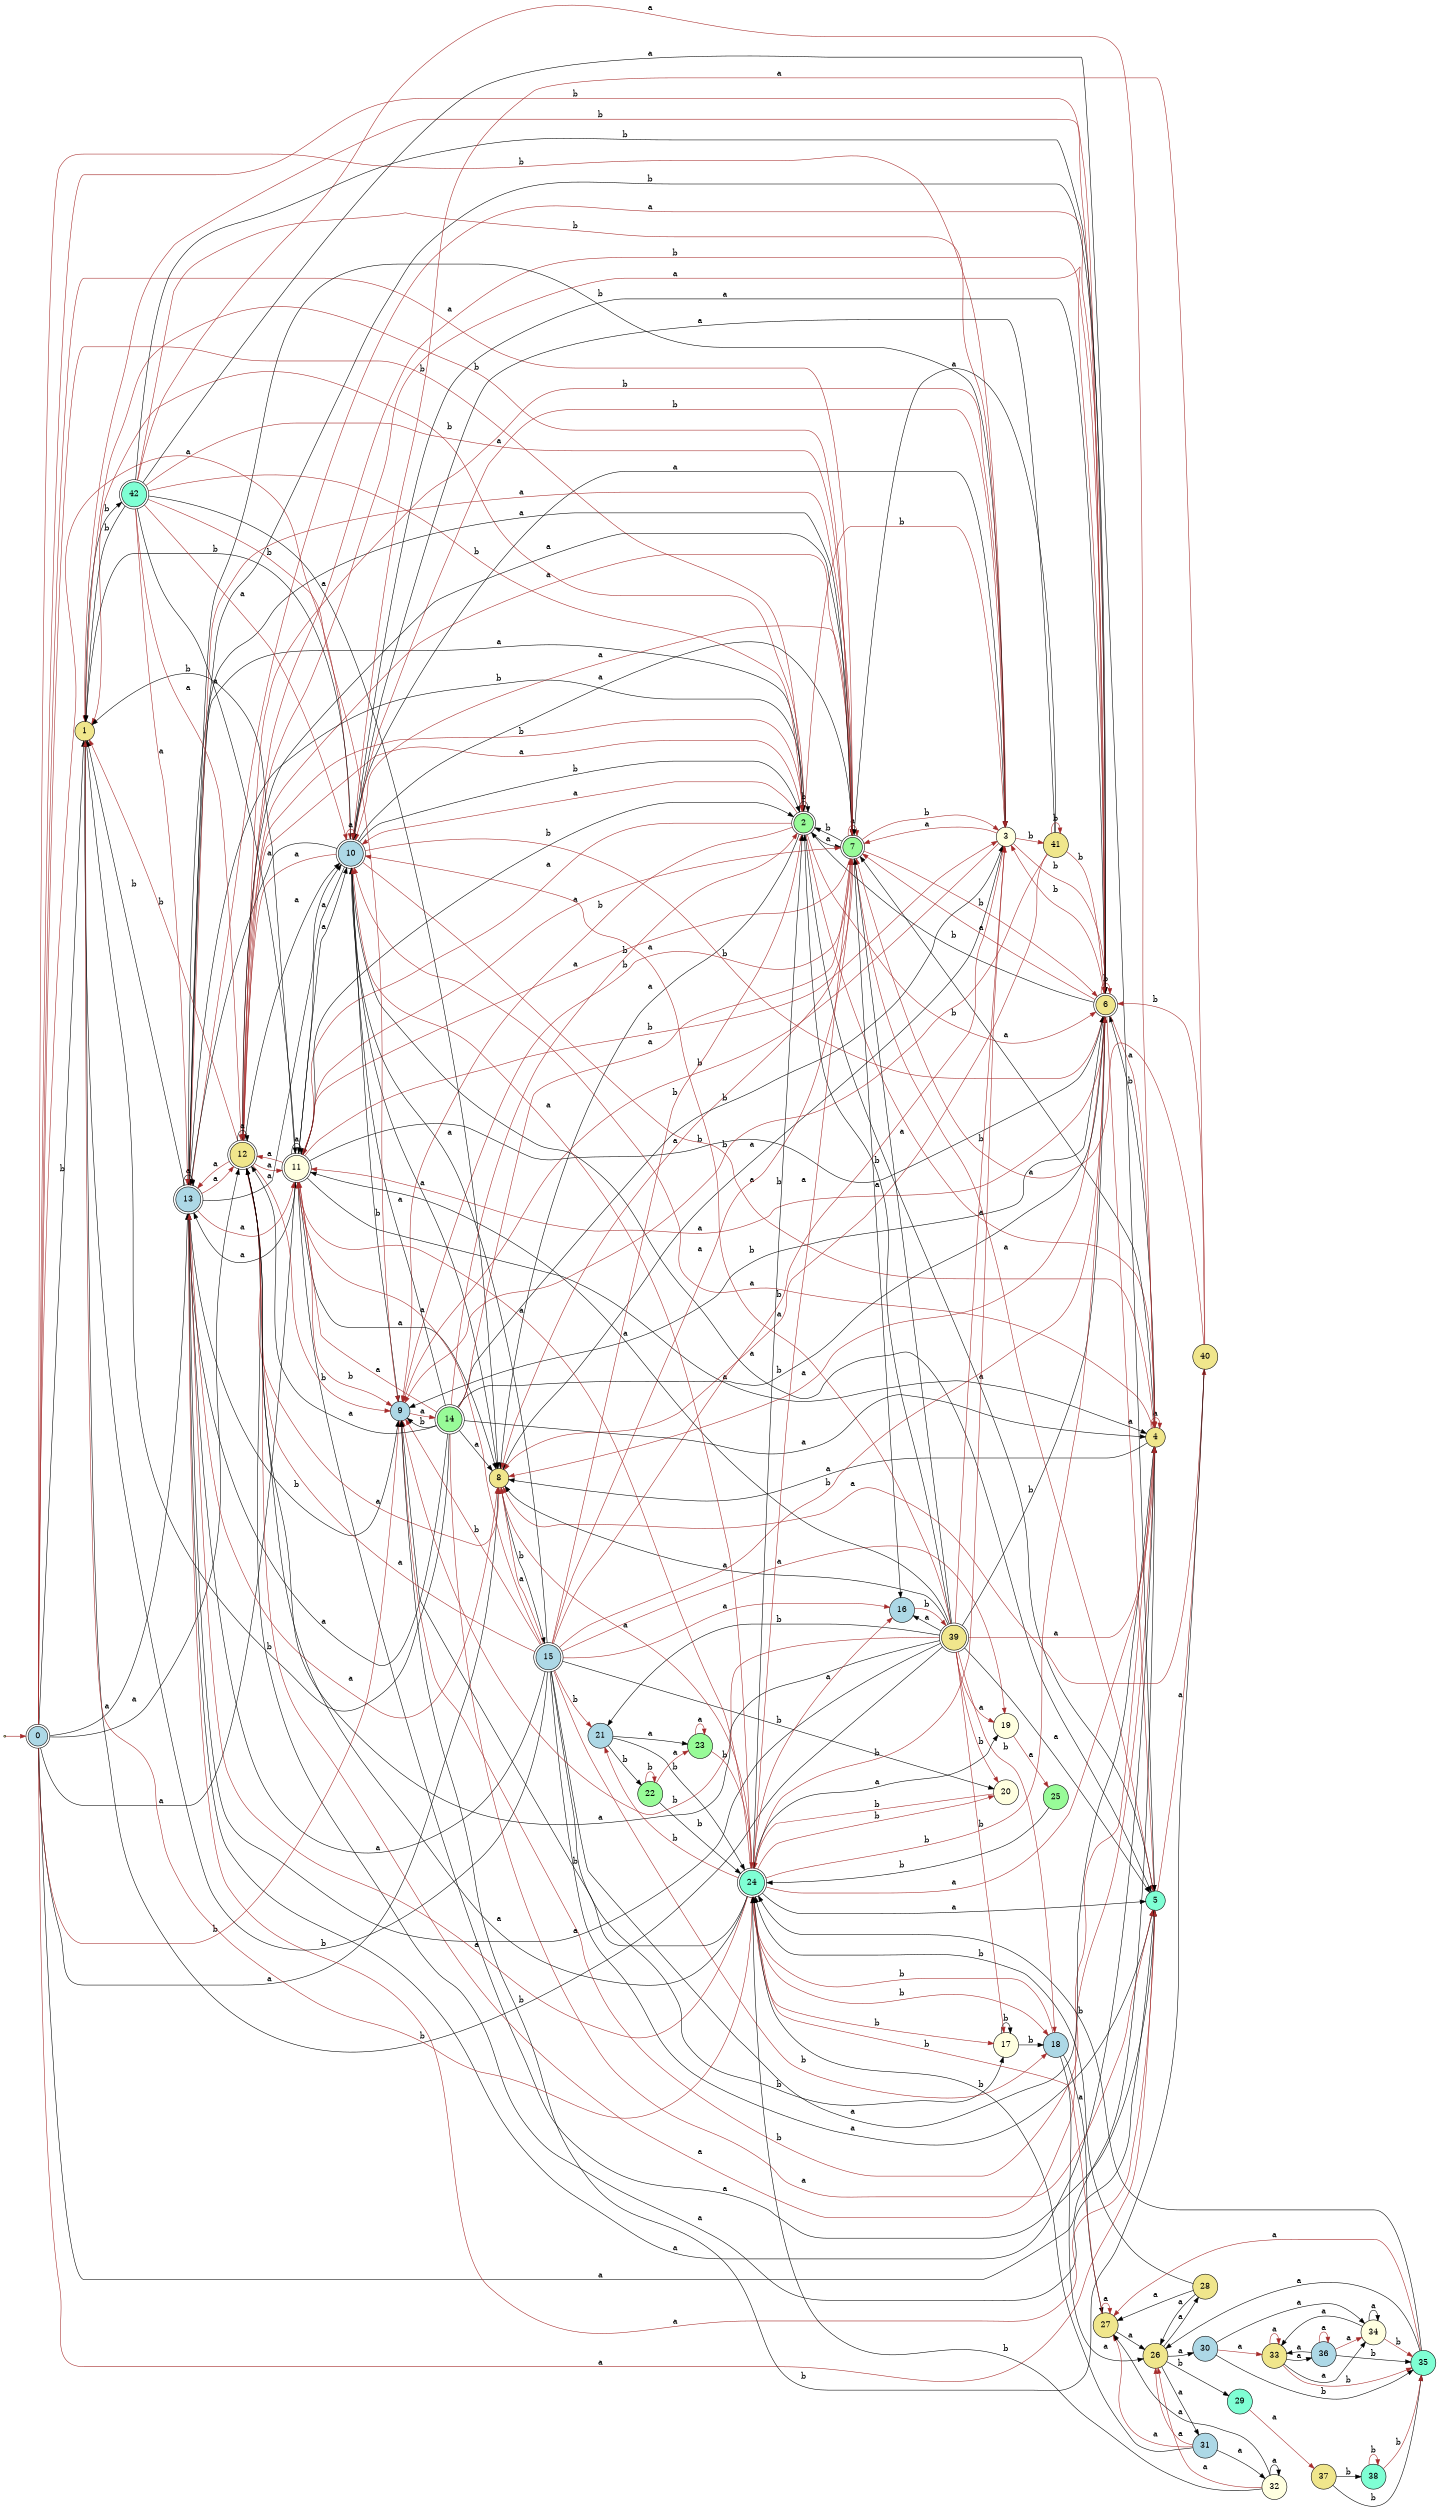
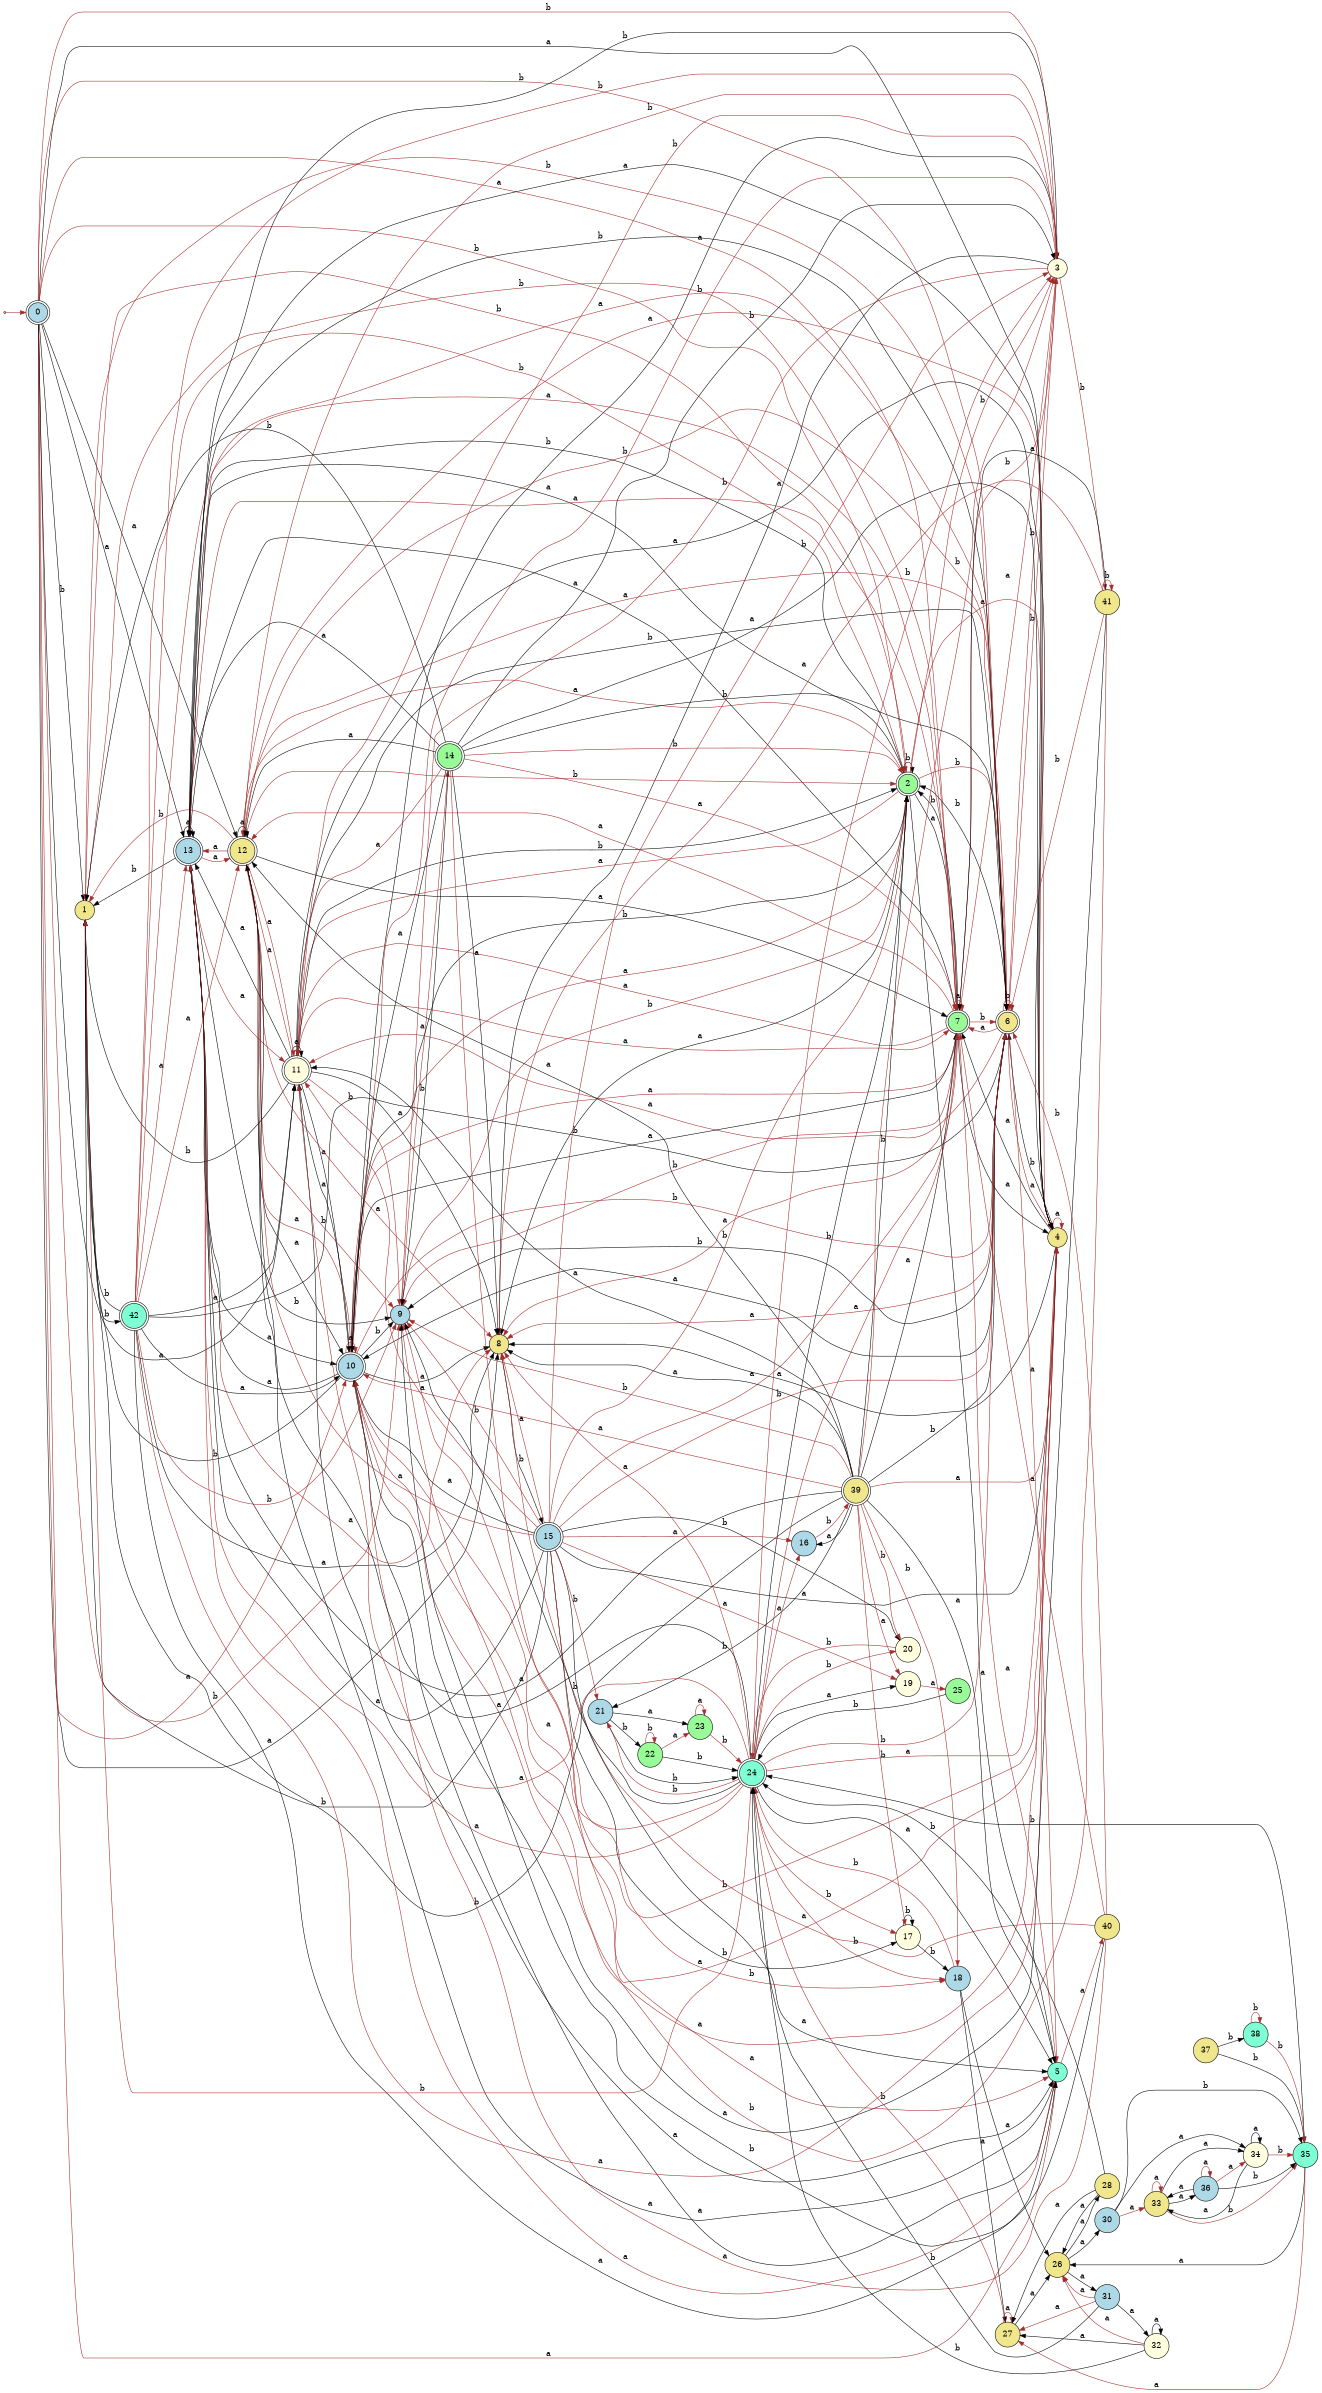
(267, 645) -> (233, 1393)
(877, 1226) -> (984, 1166)
(1240, 2402) -> none
